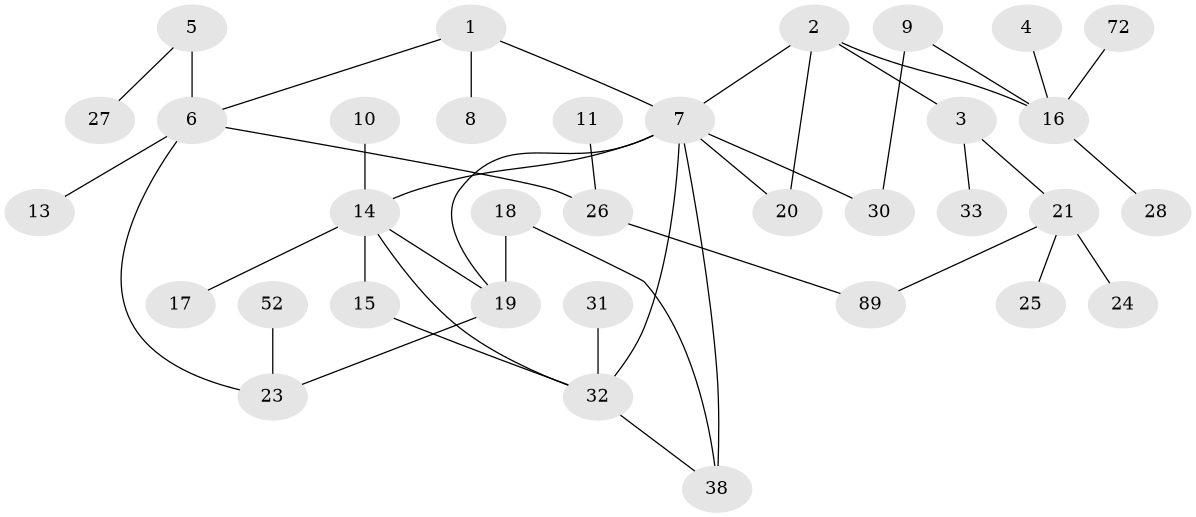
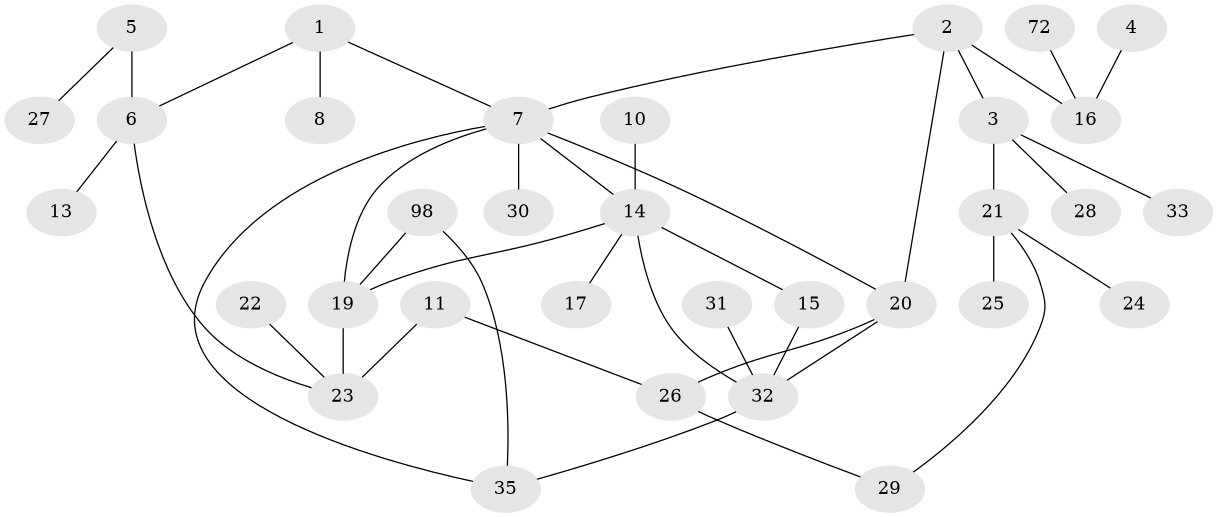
(908, 28) -> none
(400, 159) -> (800, 347)
(1105, 166) -> (1040, 166)
(506, 213) -> (423, 213)
(663, 265) -> (832, 351)
(273, 305) -> (251, 305)
(871, 305) -> (890, 489)
none -> (389, 351)
(717, 489) -> (506, 489)
